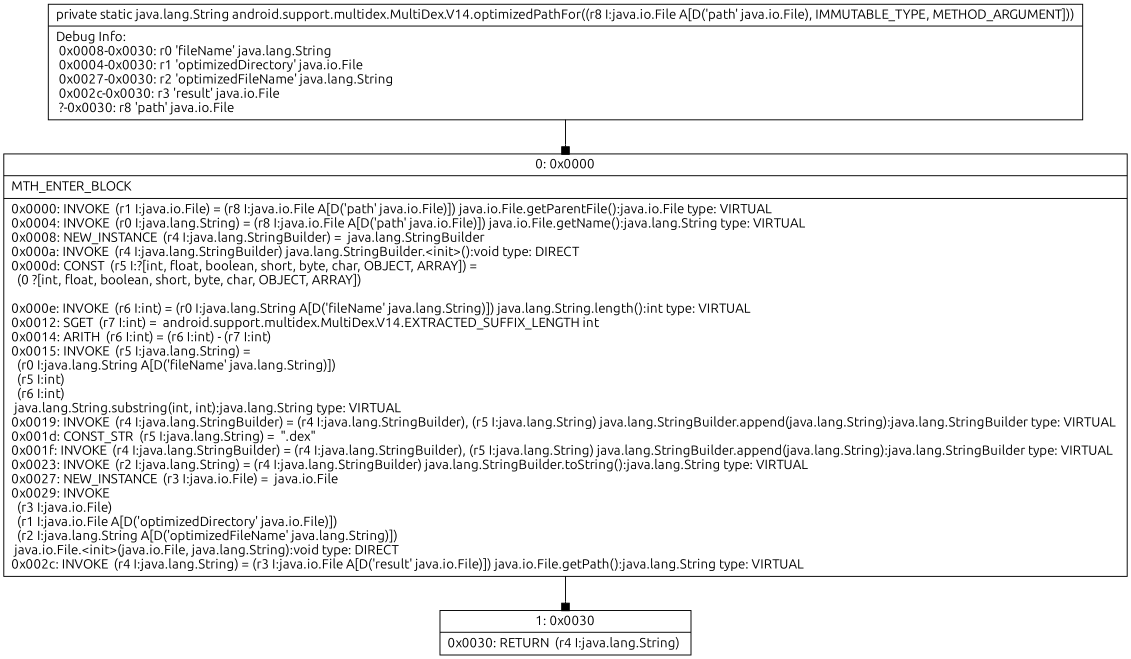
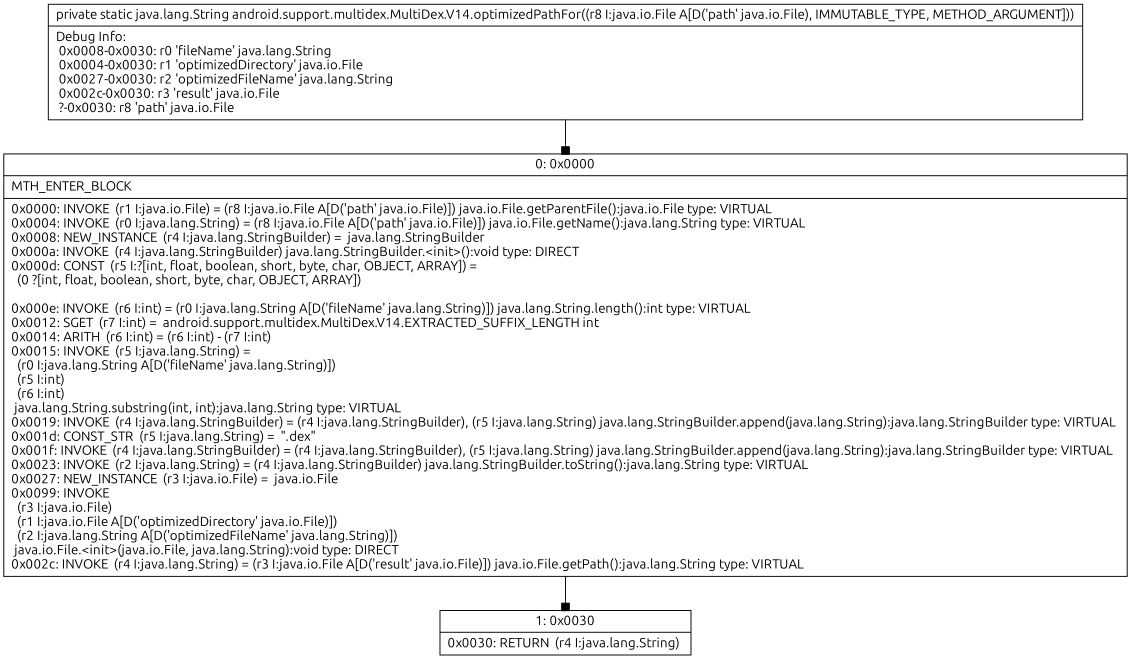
(63, 494) -> (63, 494)
